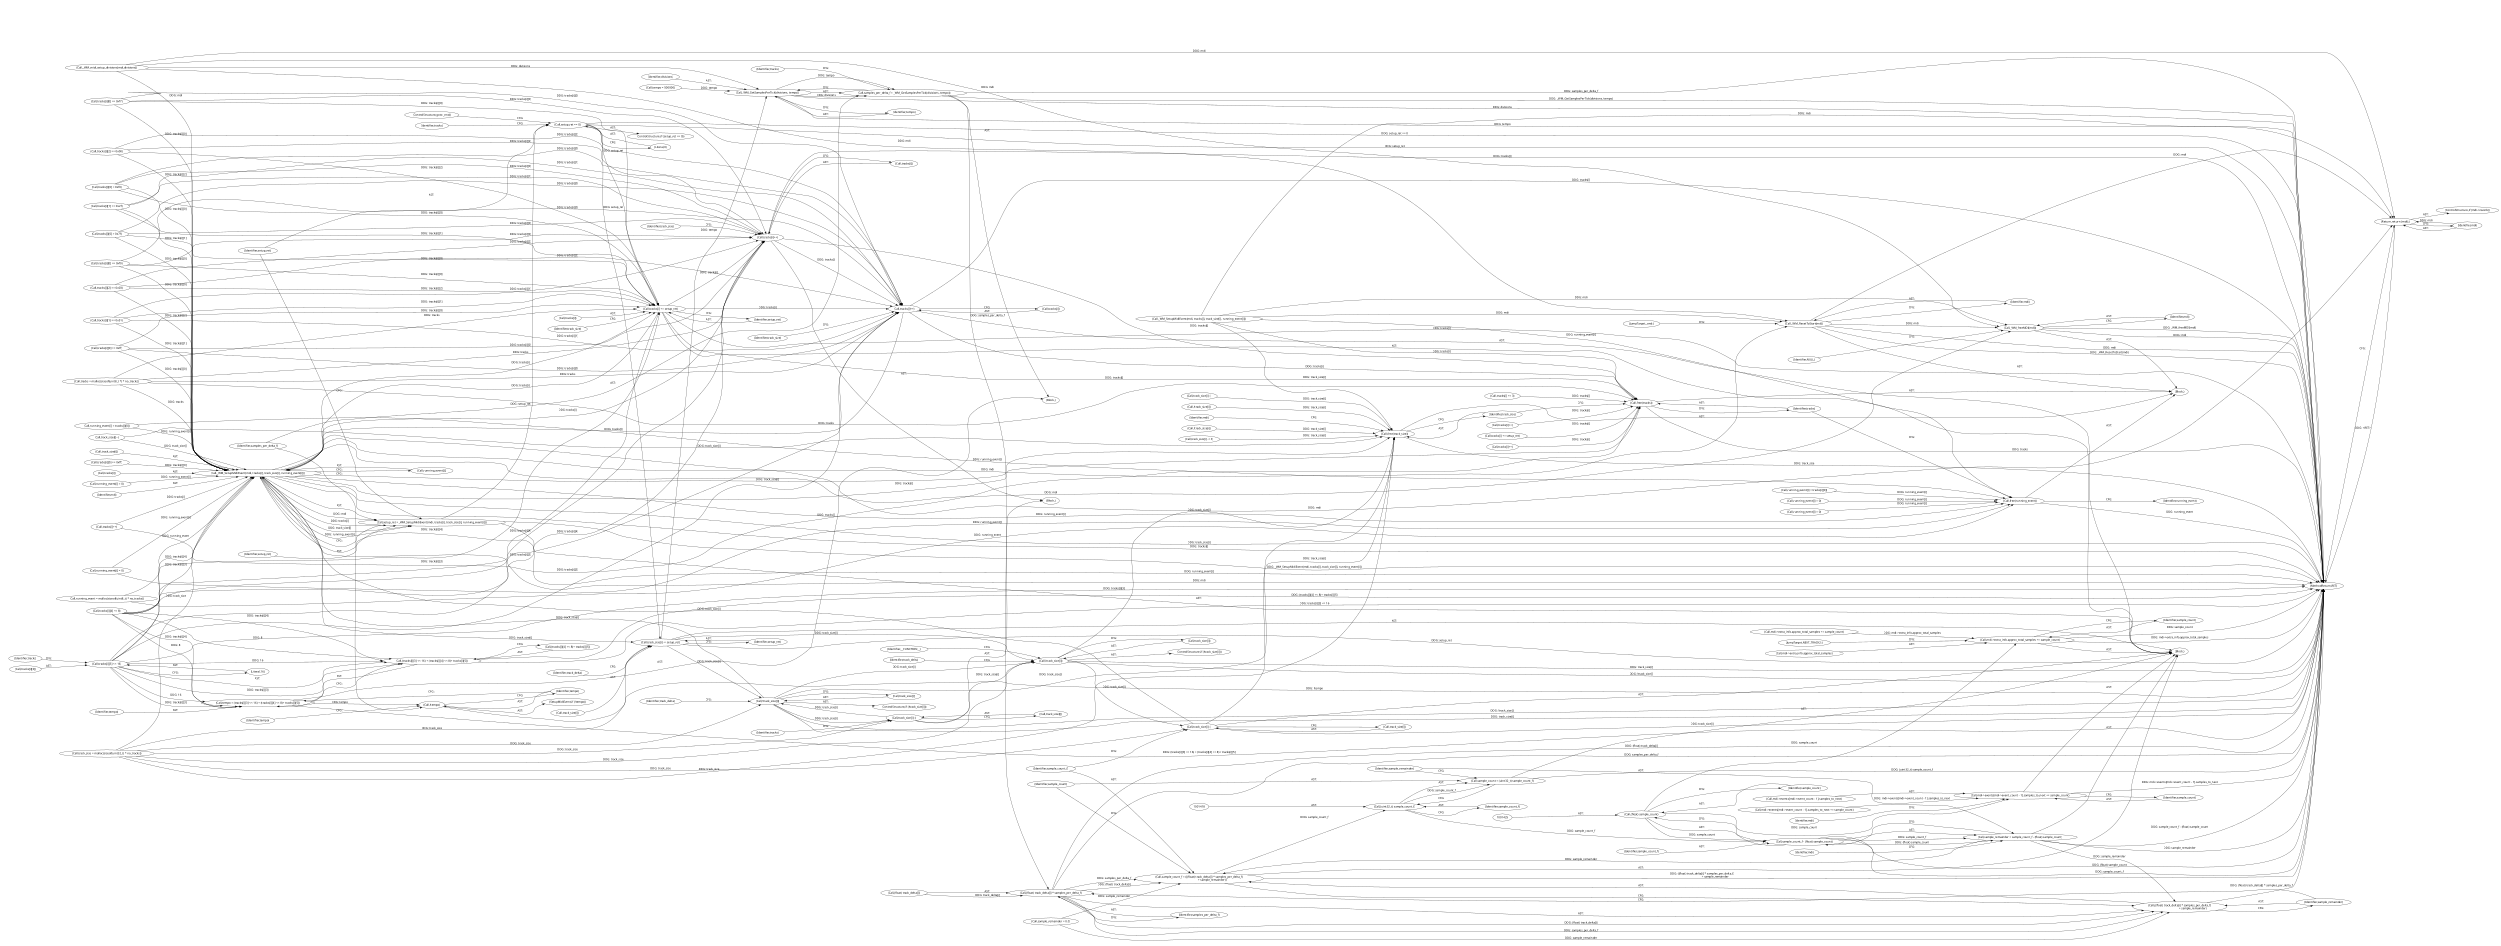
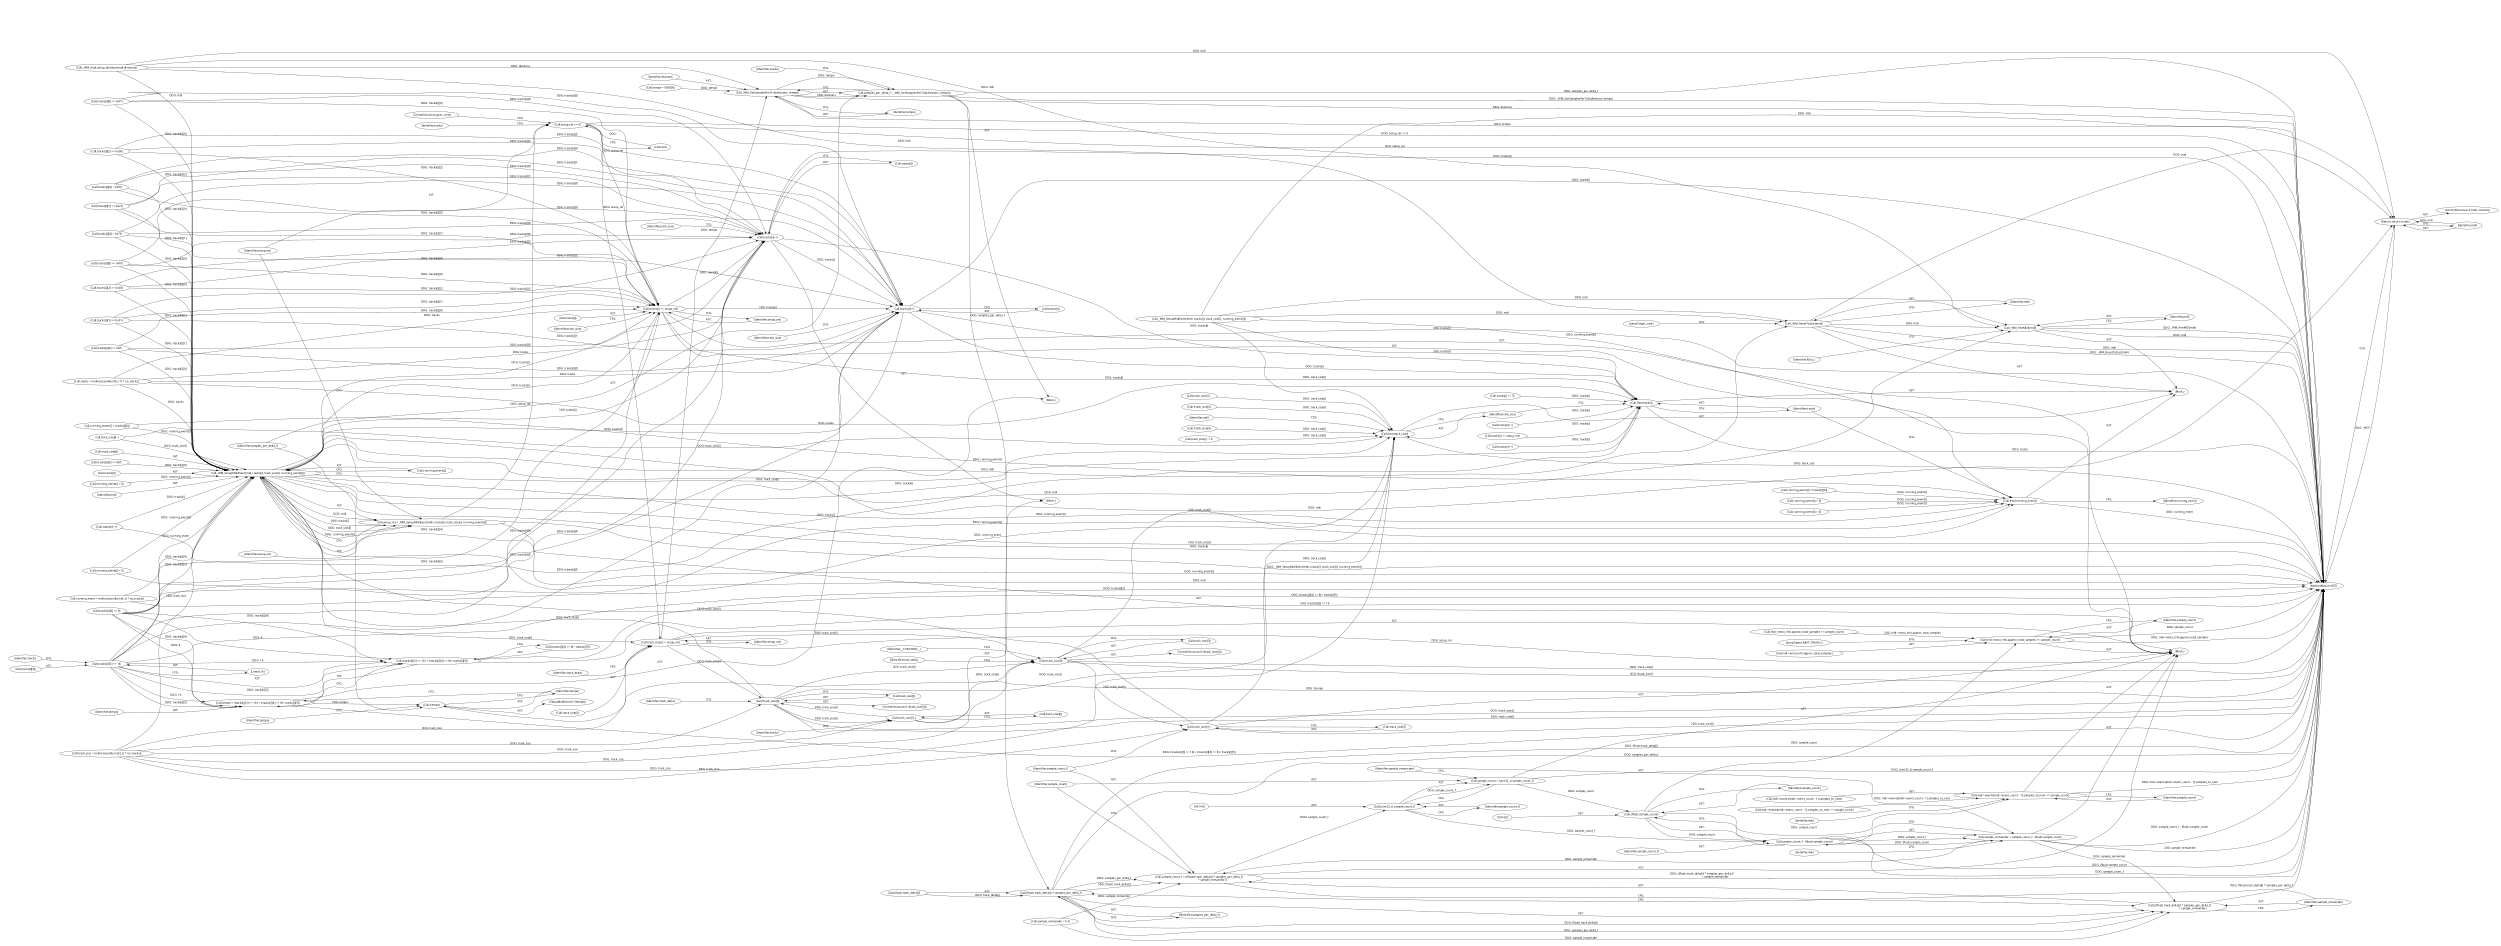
(613, 134) -> (613, 134)
(661, 136) -> none
none -> (1572, 798)
